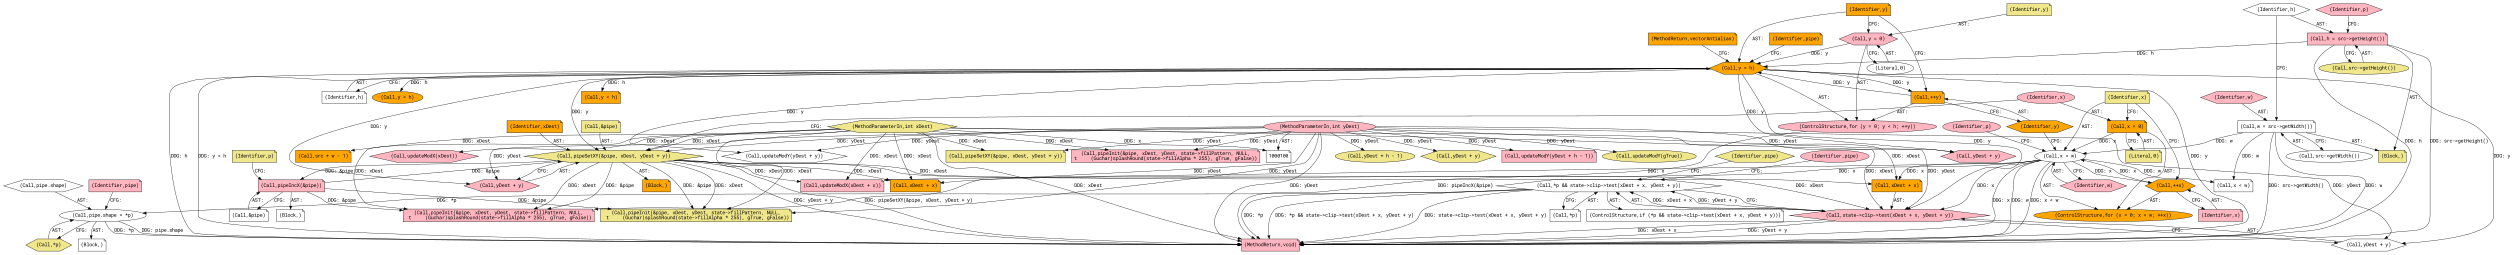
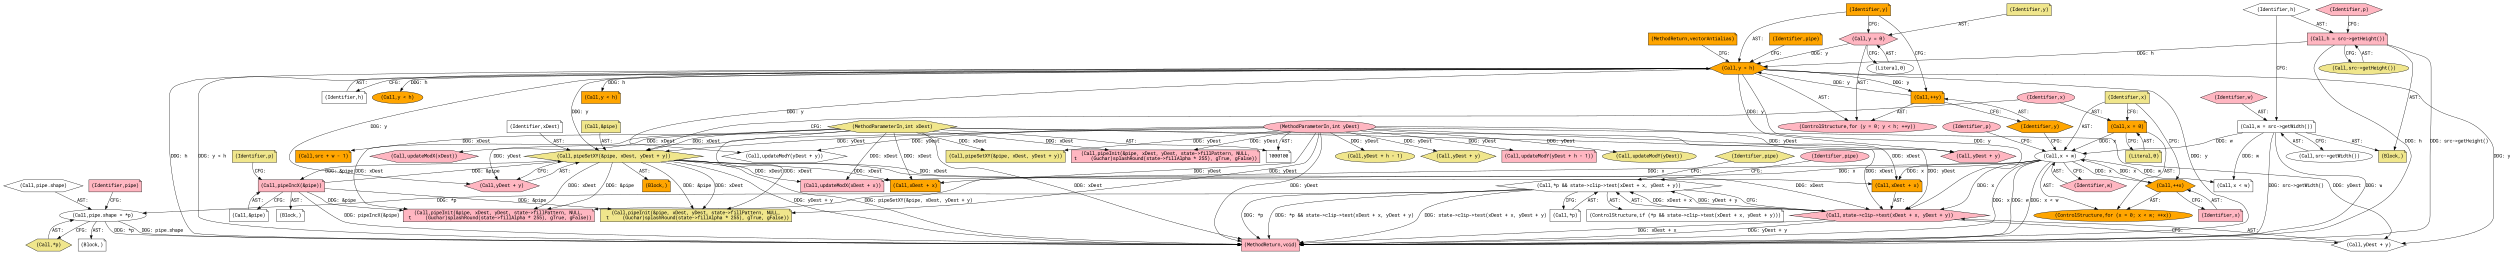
(535, 127) -> (535, 127)
(1133, 141) -> (1133, 141)
(1649, 156) -> (1649, 156)
(1584, 174) -> (764, 238)
